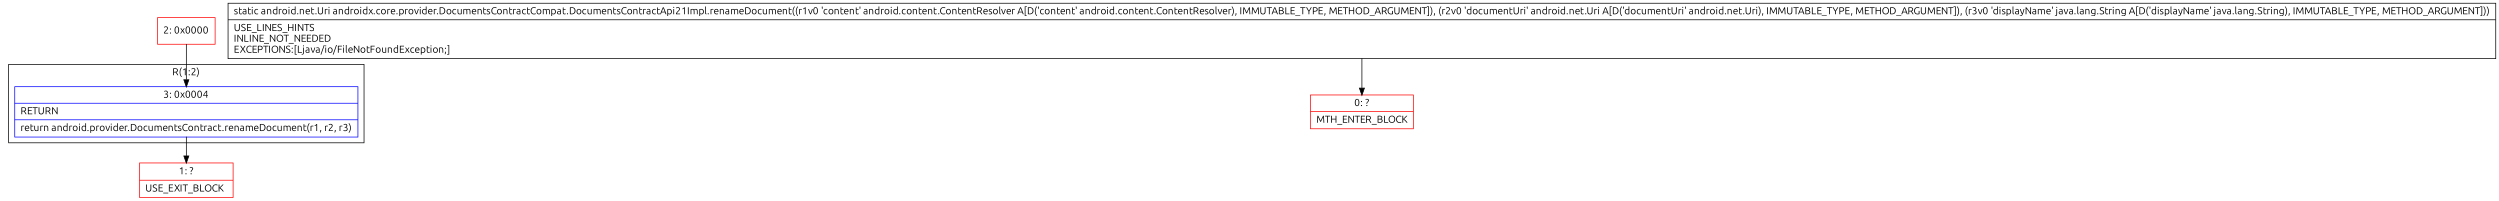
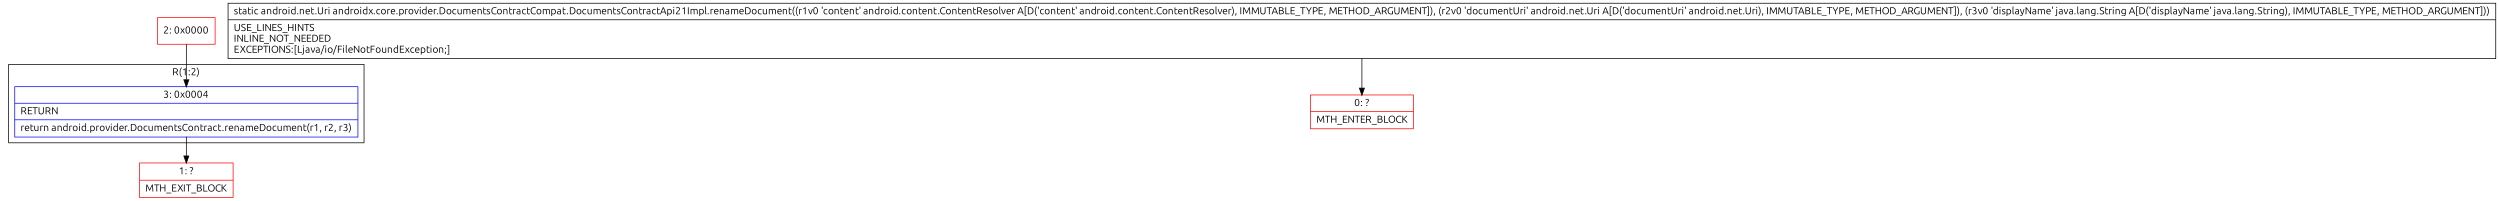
(185, 188) -> (186, 188)
